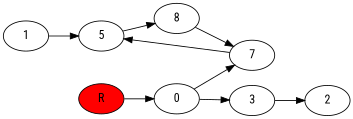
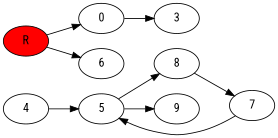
(26, 36) -> (26, 109)
none -> (101, 64)
(211, 79) -> none
(327, 100) -> none
none -> (177, 109)
